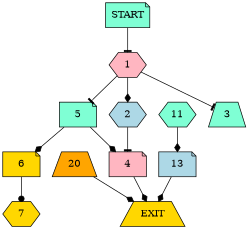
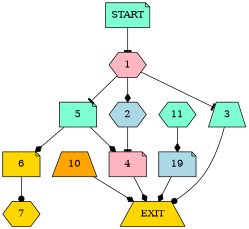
(75, 164) -> (75, 164)
(177, 164) -> (177, 164)
none -> (208, 168)
